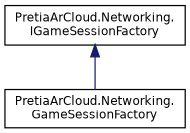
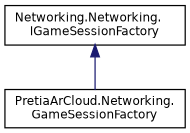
(95, 25) -> (95, 25)
